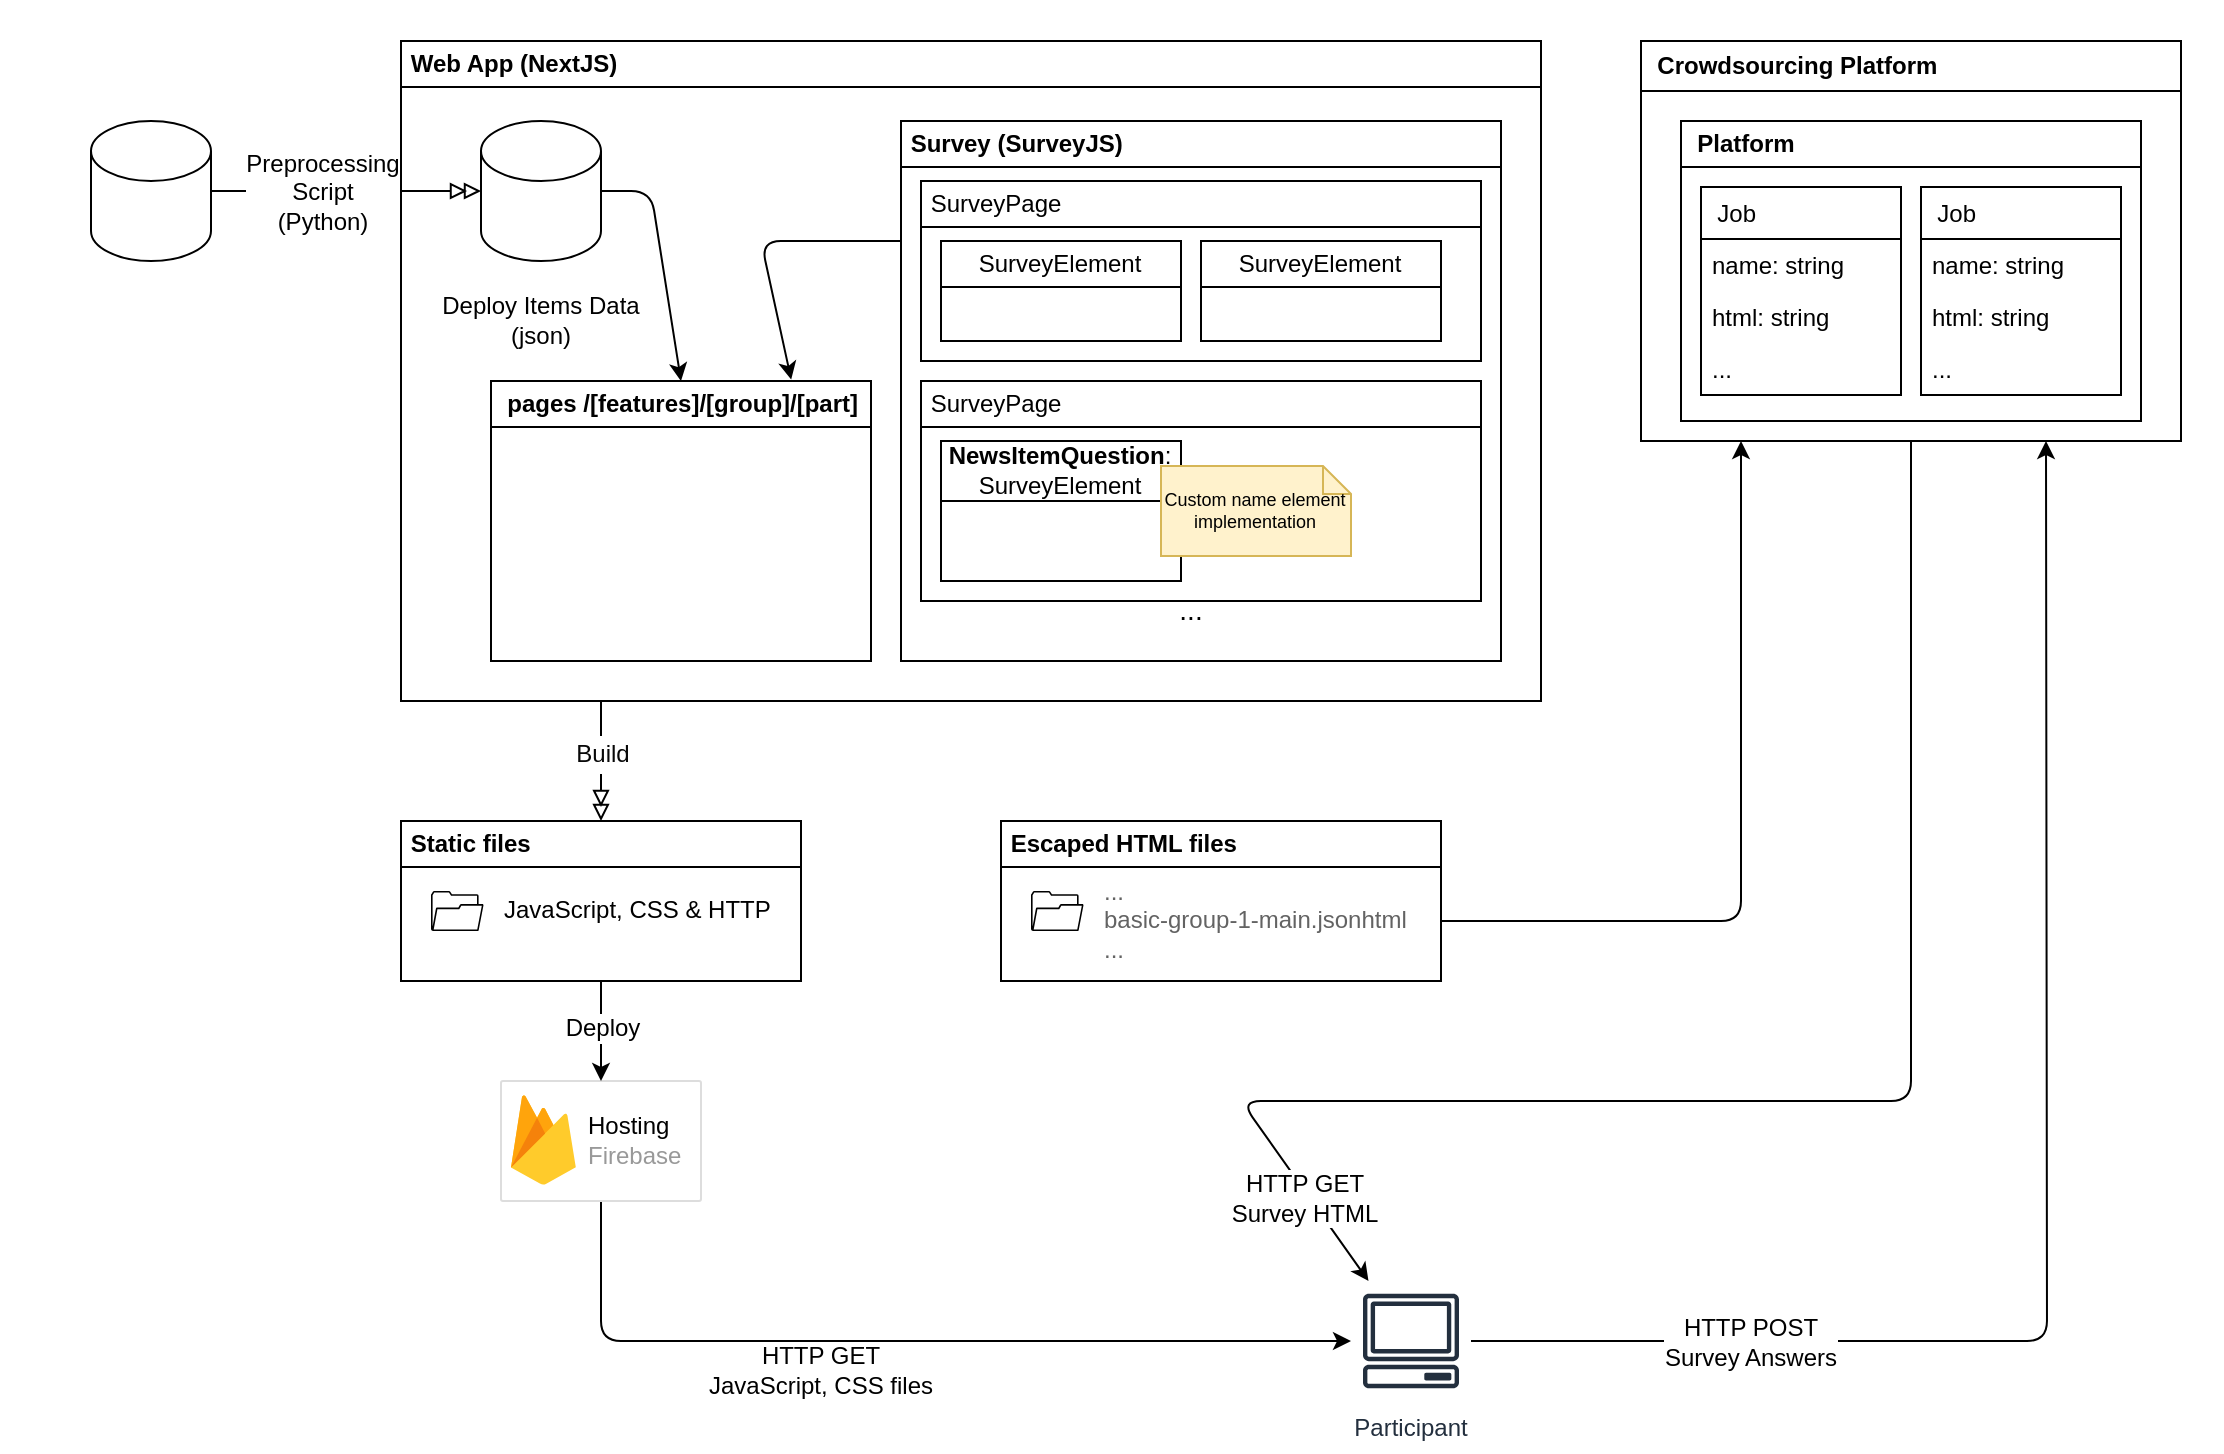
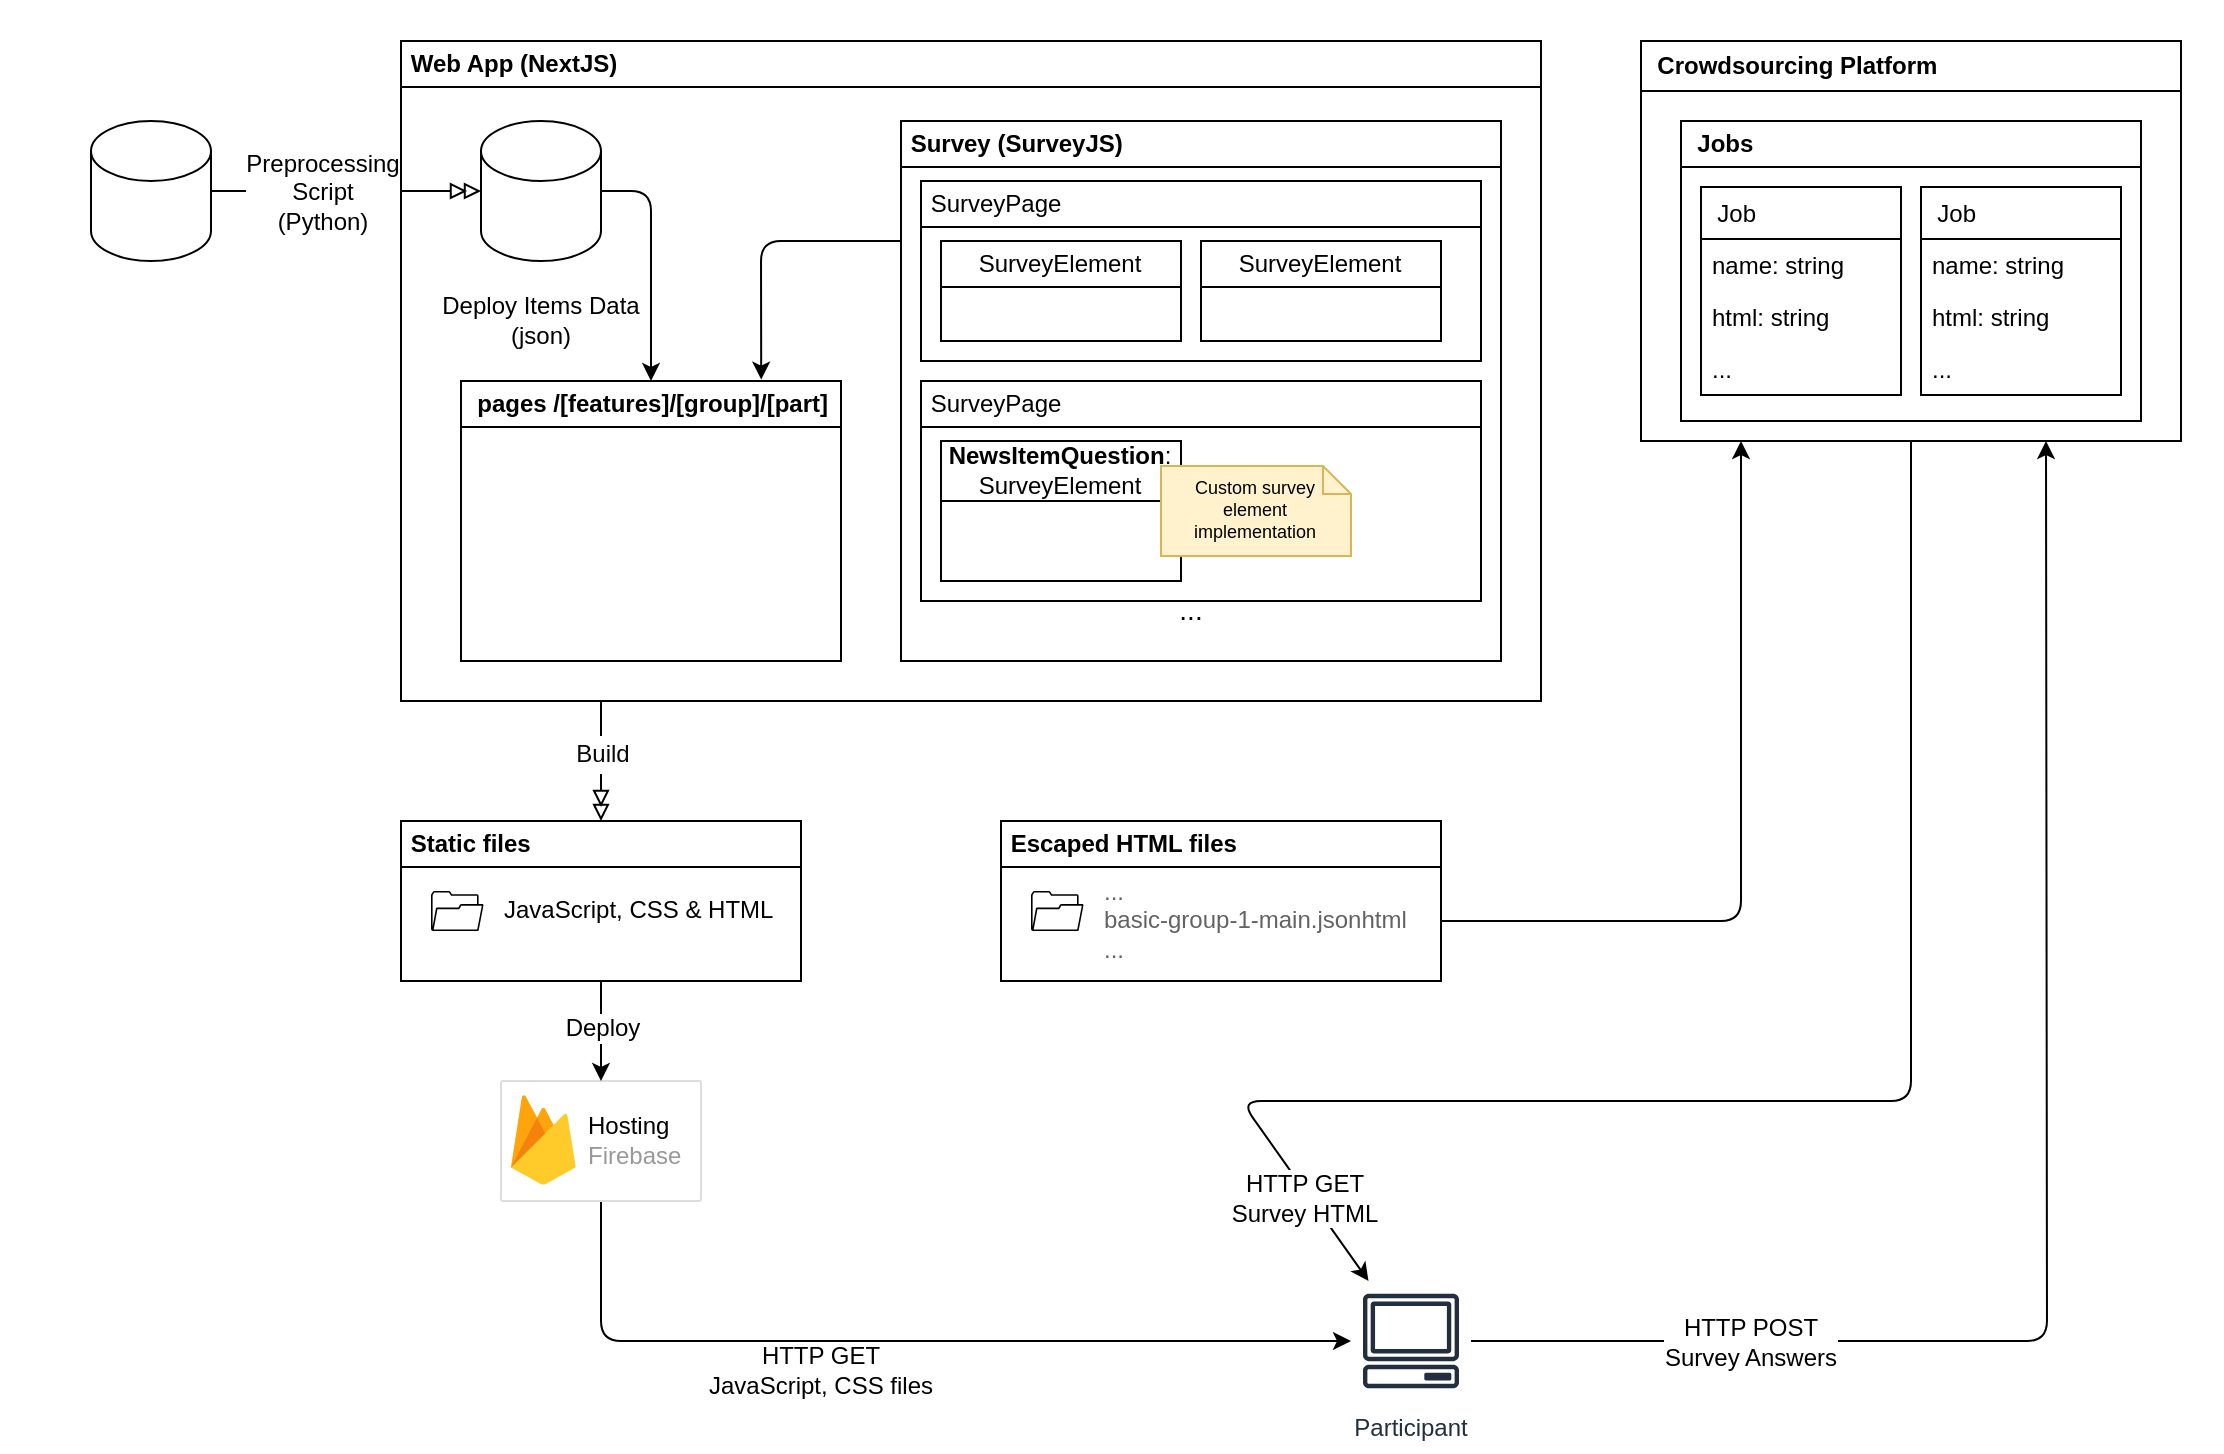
(1736, 145) -> (1712, 145)
(1256, 511) -> (1256, 511)
(681, 521) -> (651, 521)
(637, 911) -> (637, 911)
